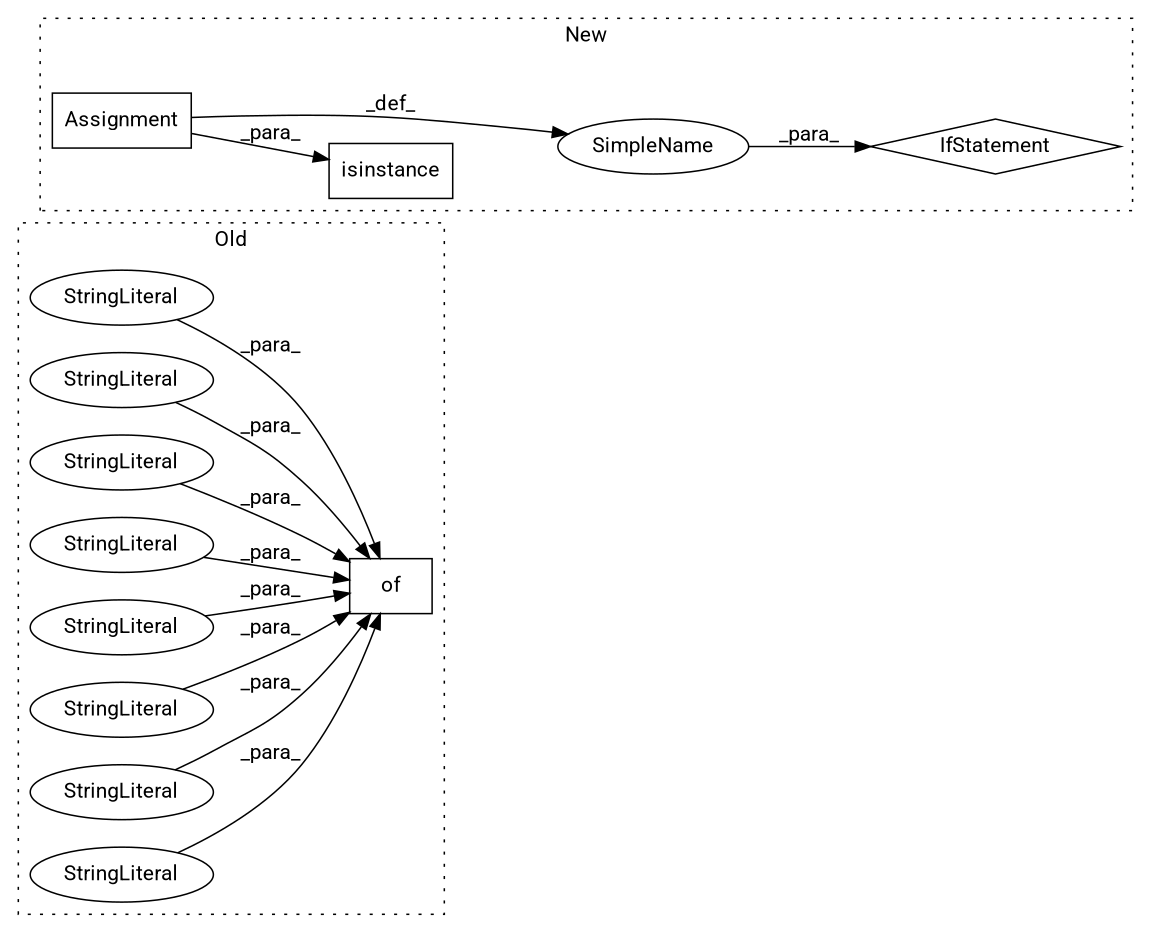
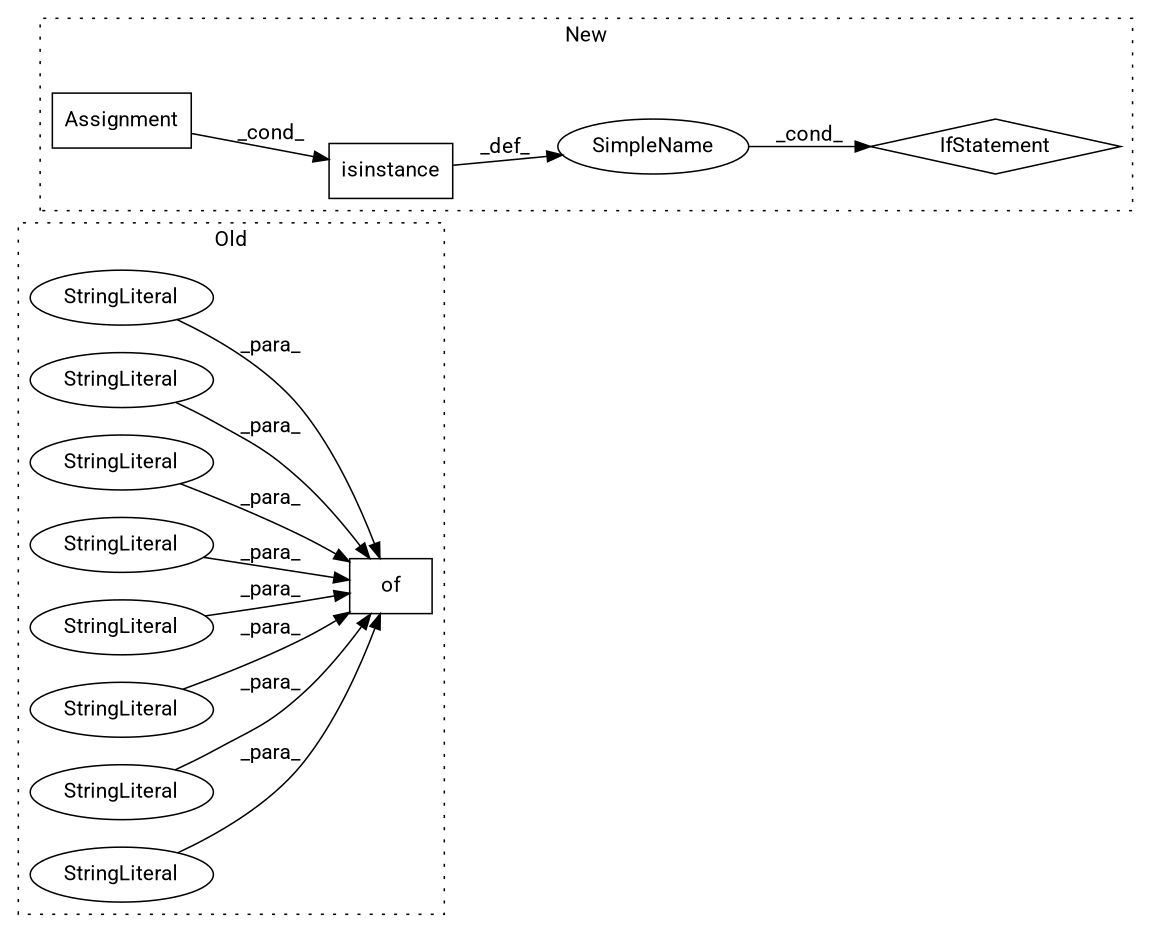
(372, 117) -> (500, 161)
(271, 134) -> (271, 134)
(810, 135) -> (810, 135)
